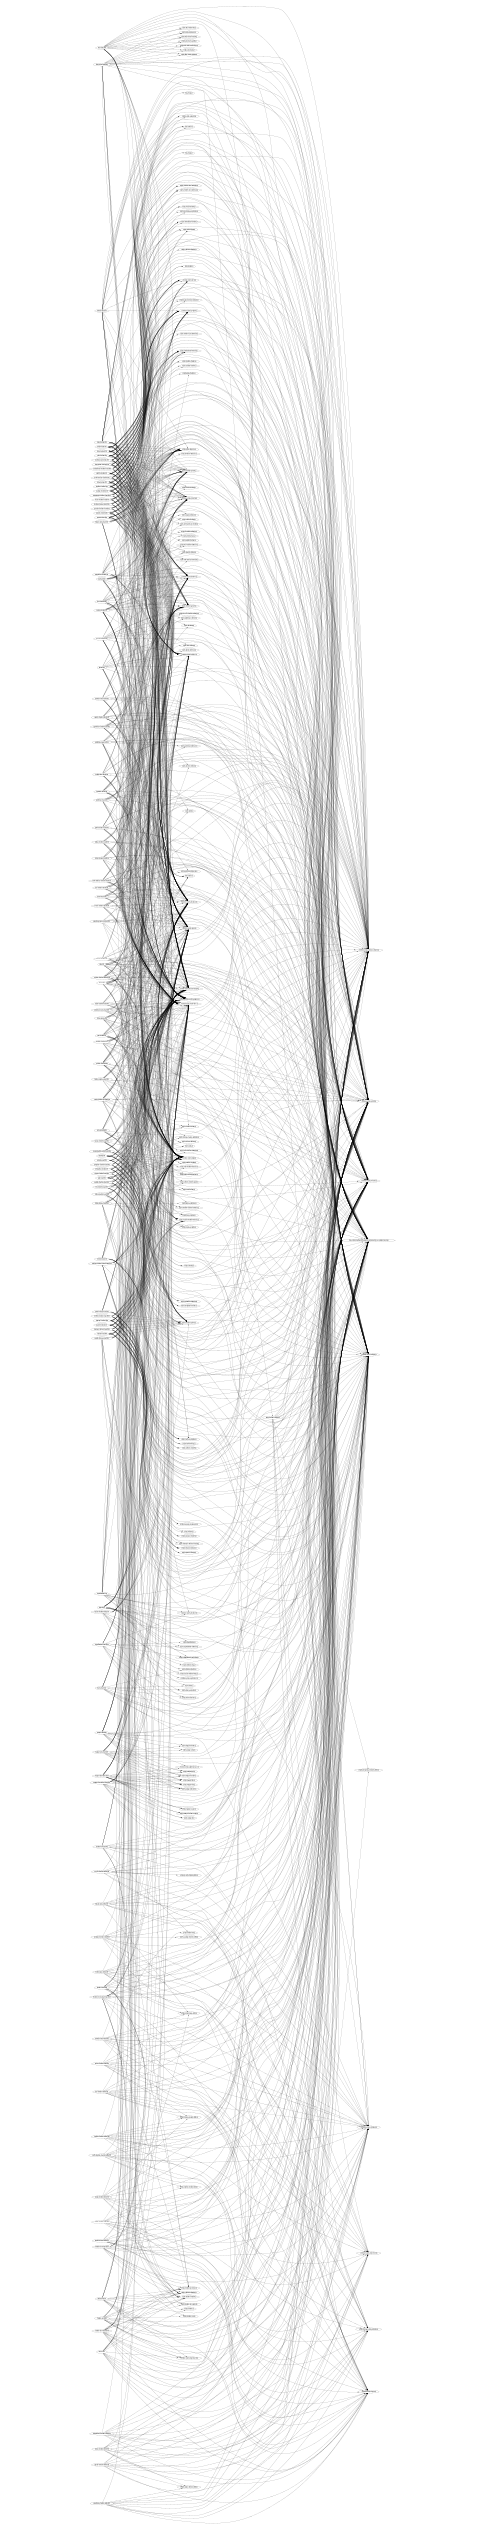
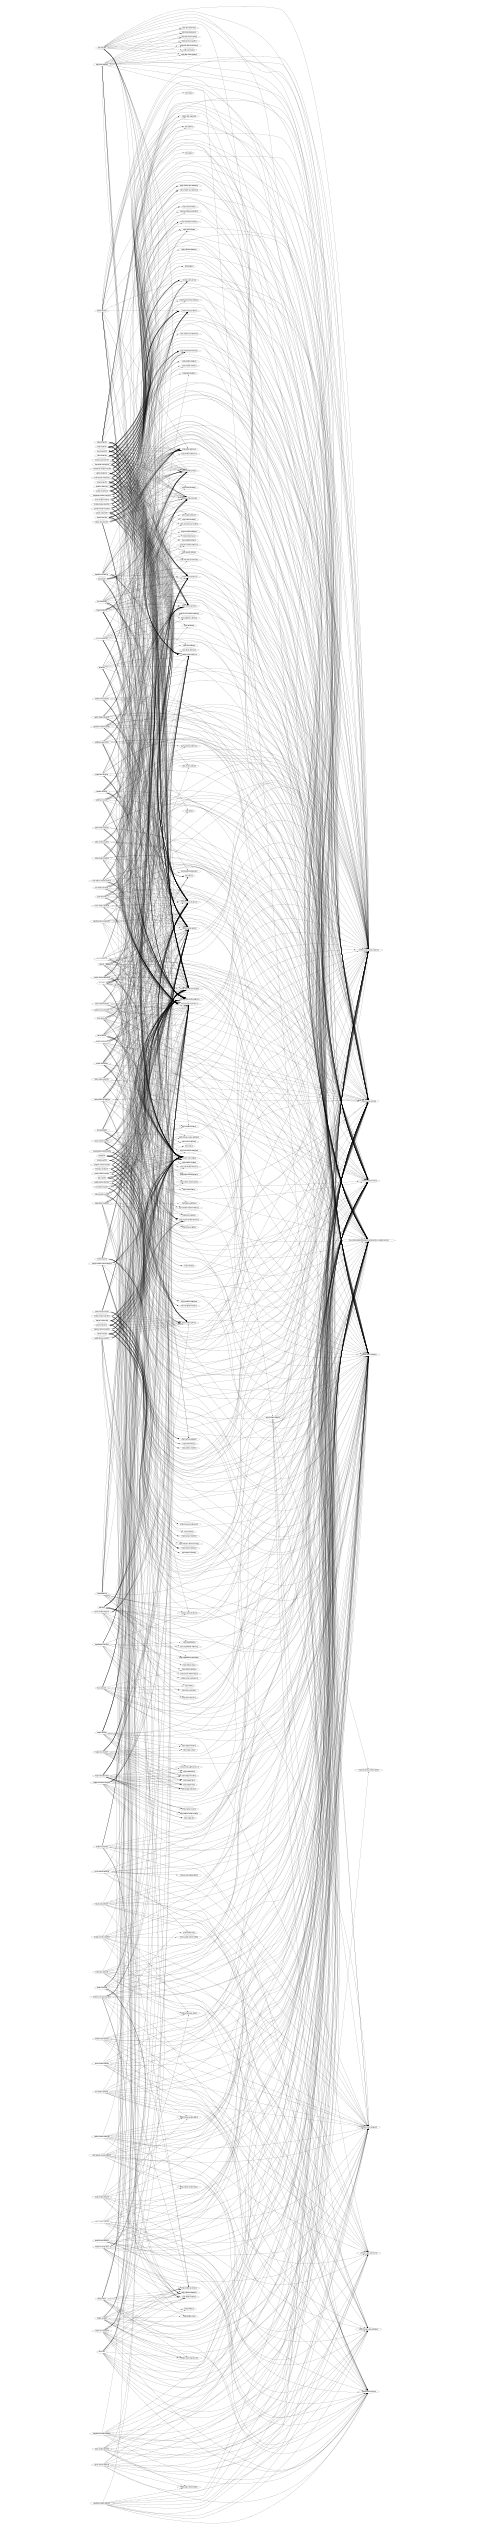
(189, 2305) -> none
